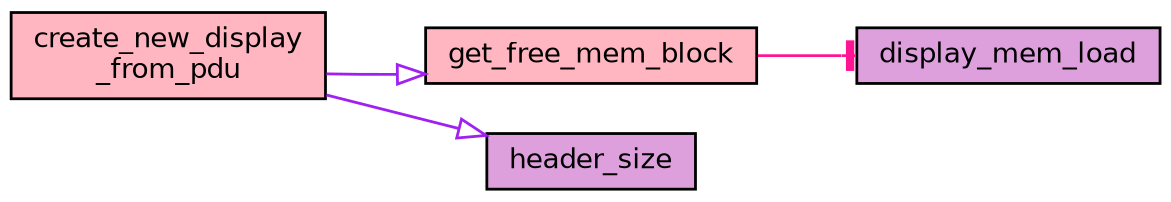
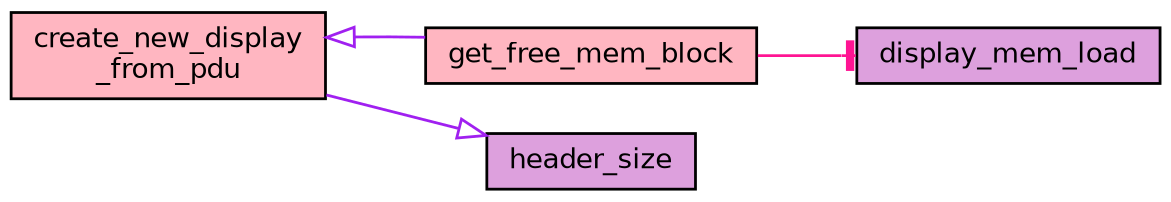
(362, 74) -> (390, 37)
